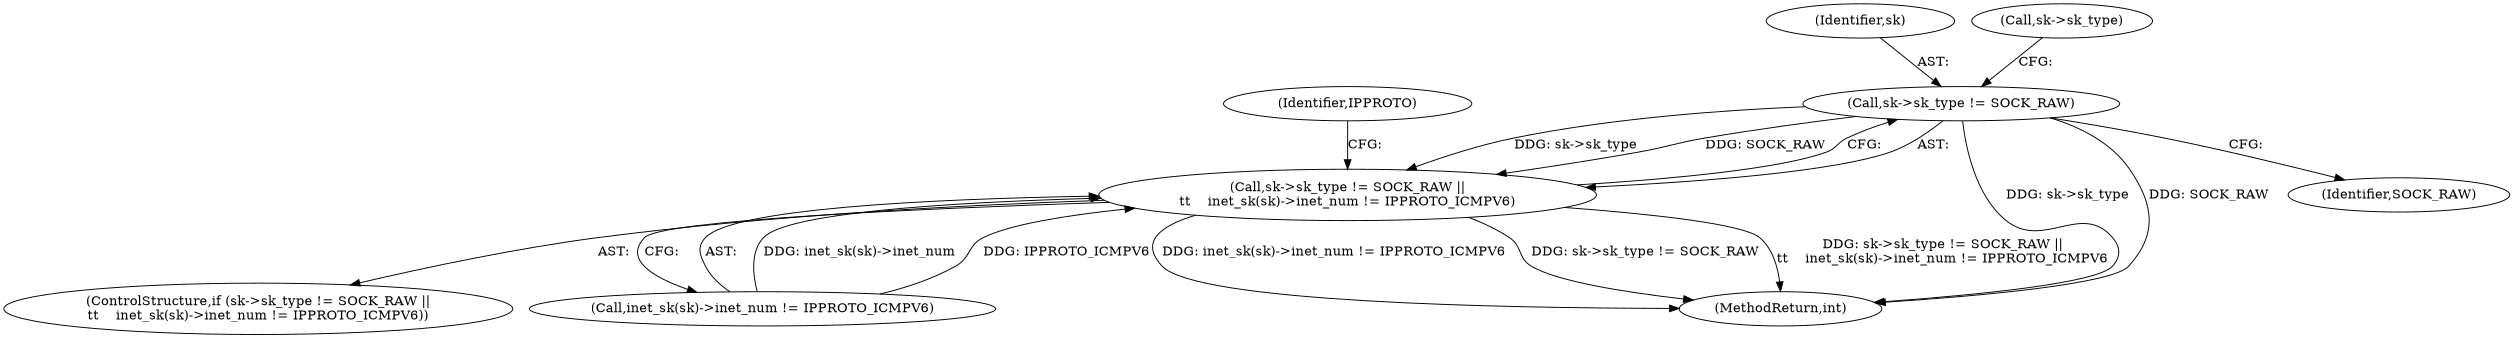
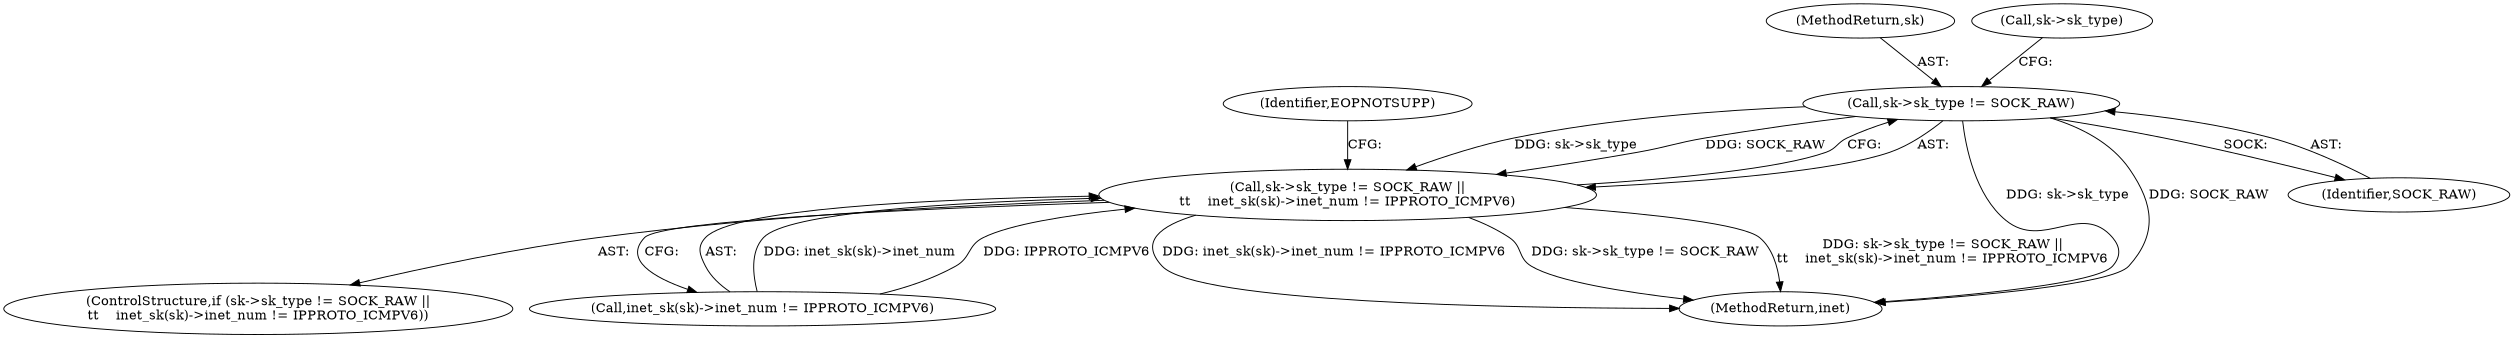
(1860, 21) -> (1860, 21)
(1348, 104) -> (1348, 104)
none -> (2246, 132)
(2248, 145) -> (2248, 145)
(1781, 309) -> (1781, 309)
